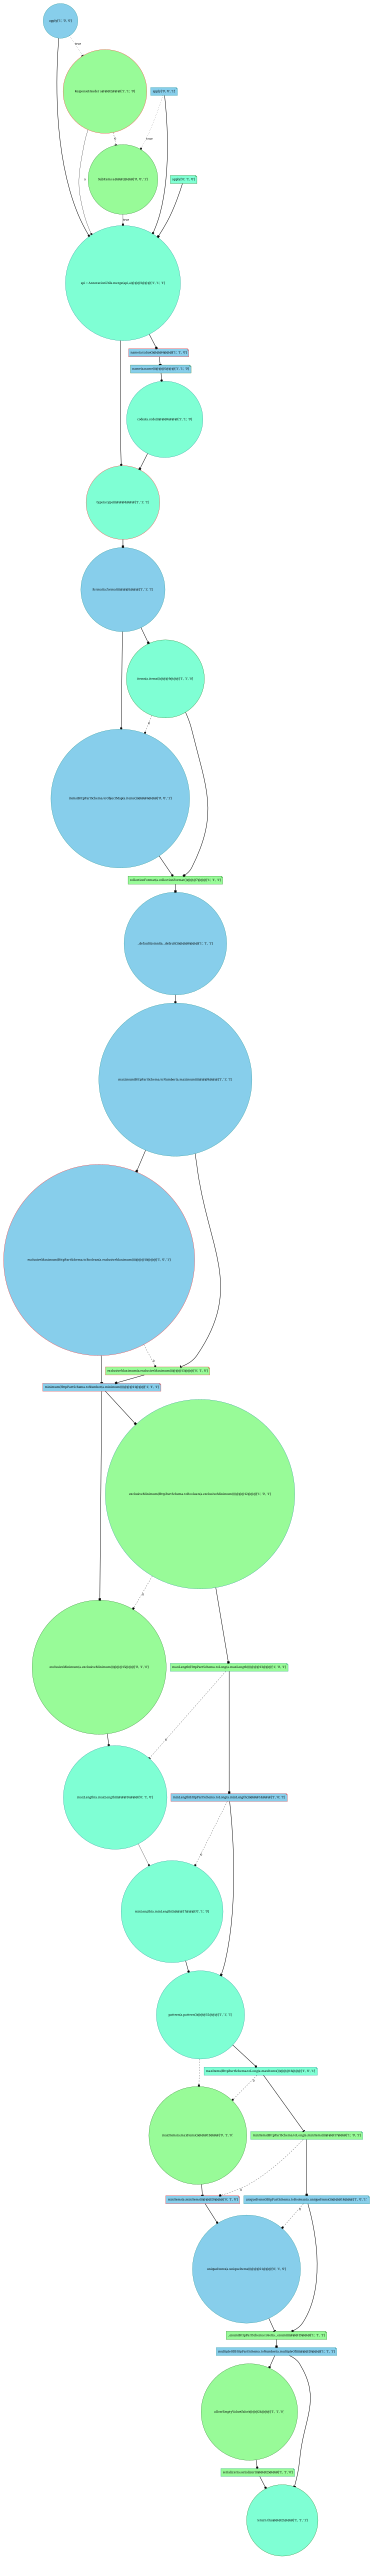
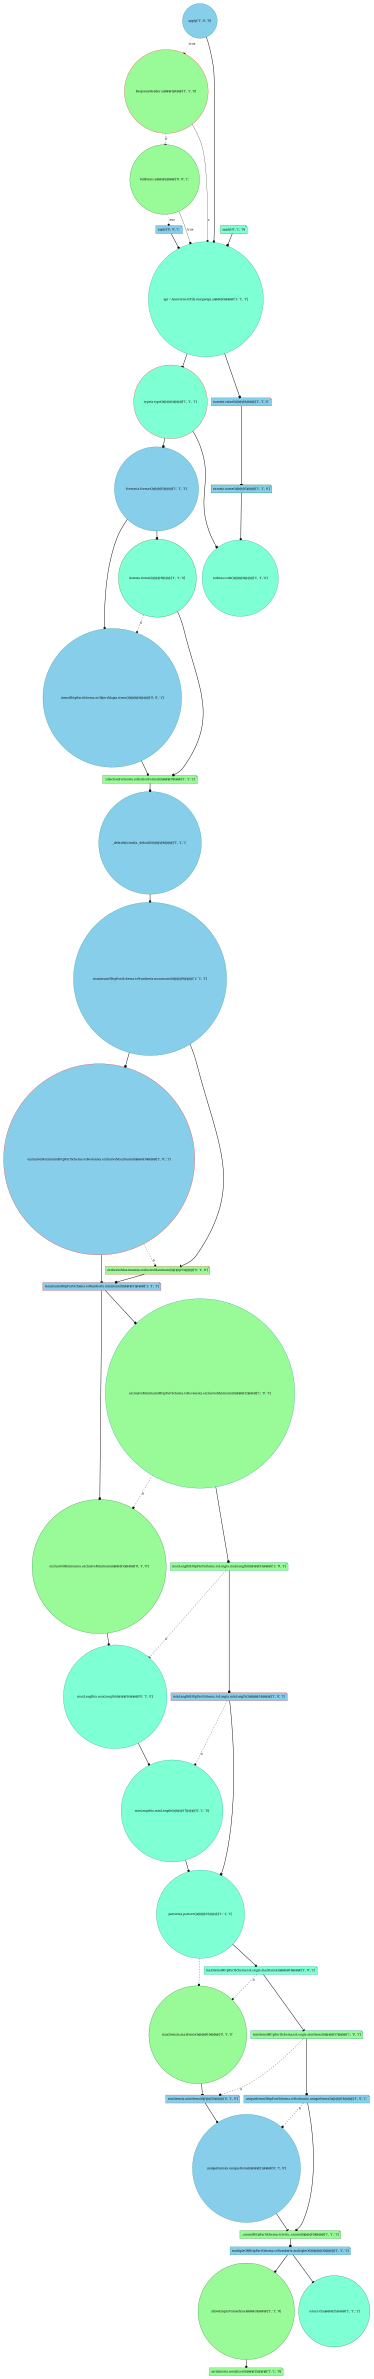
(153, 122) -> (168, 219)
(120, 402) -> (185, 360)
(144, 460) -> (205, 488)
(143, 1854) -> (143, 1753)
(262, 2482) -> none
